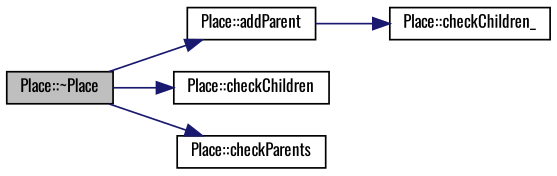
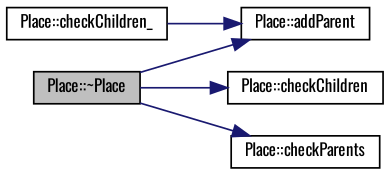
(344, 24) -> (196, 24)
